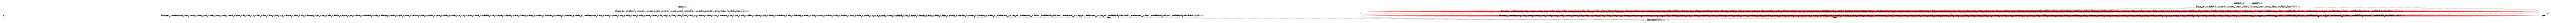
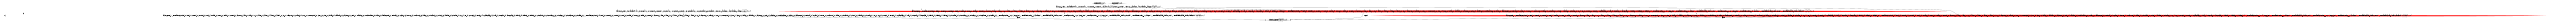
(682, 7) -> none
